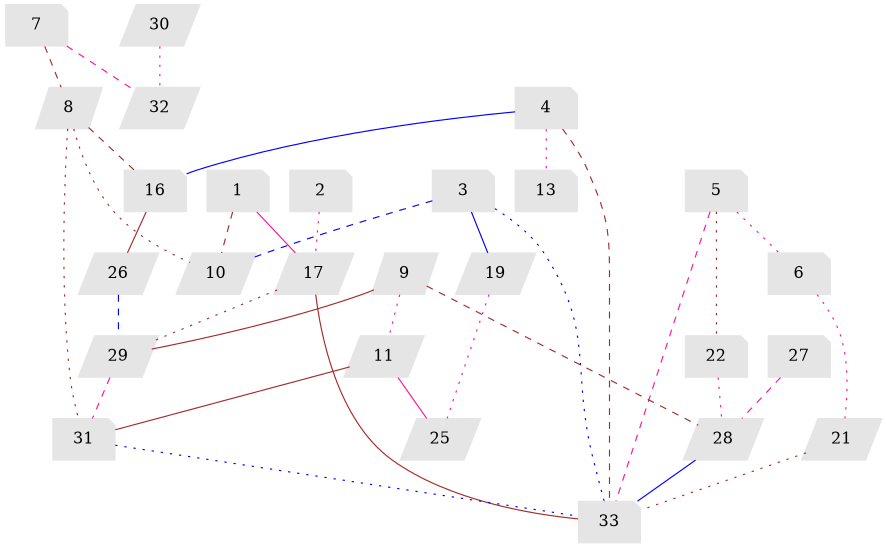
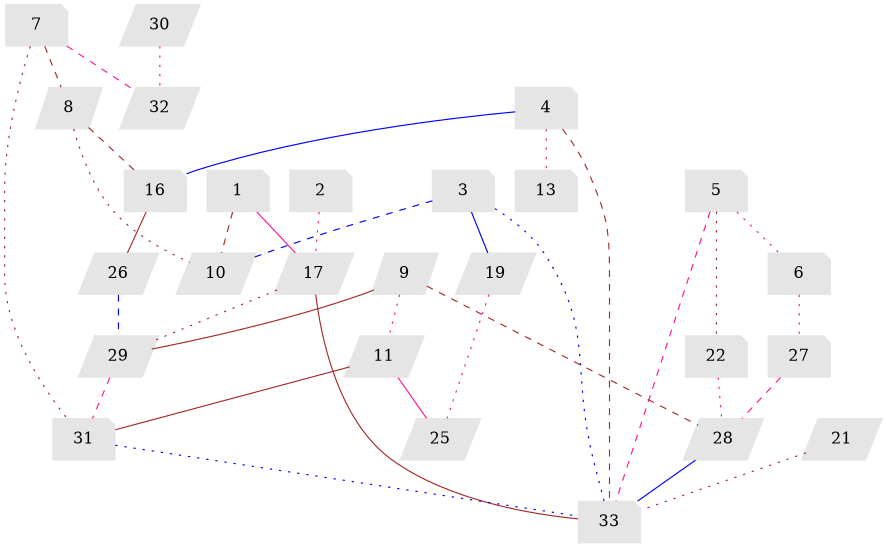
(64, 274) -> (5, 239)
(845, 353) -> (799, 315)
